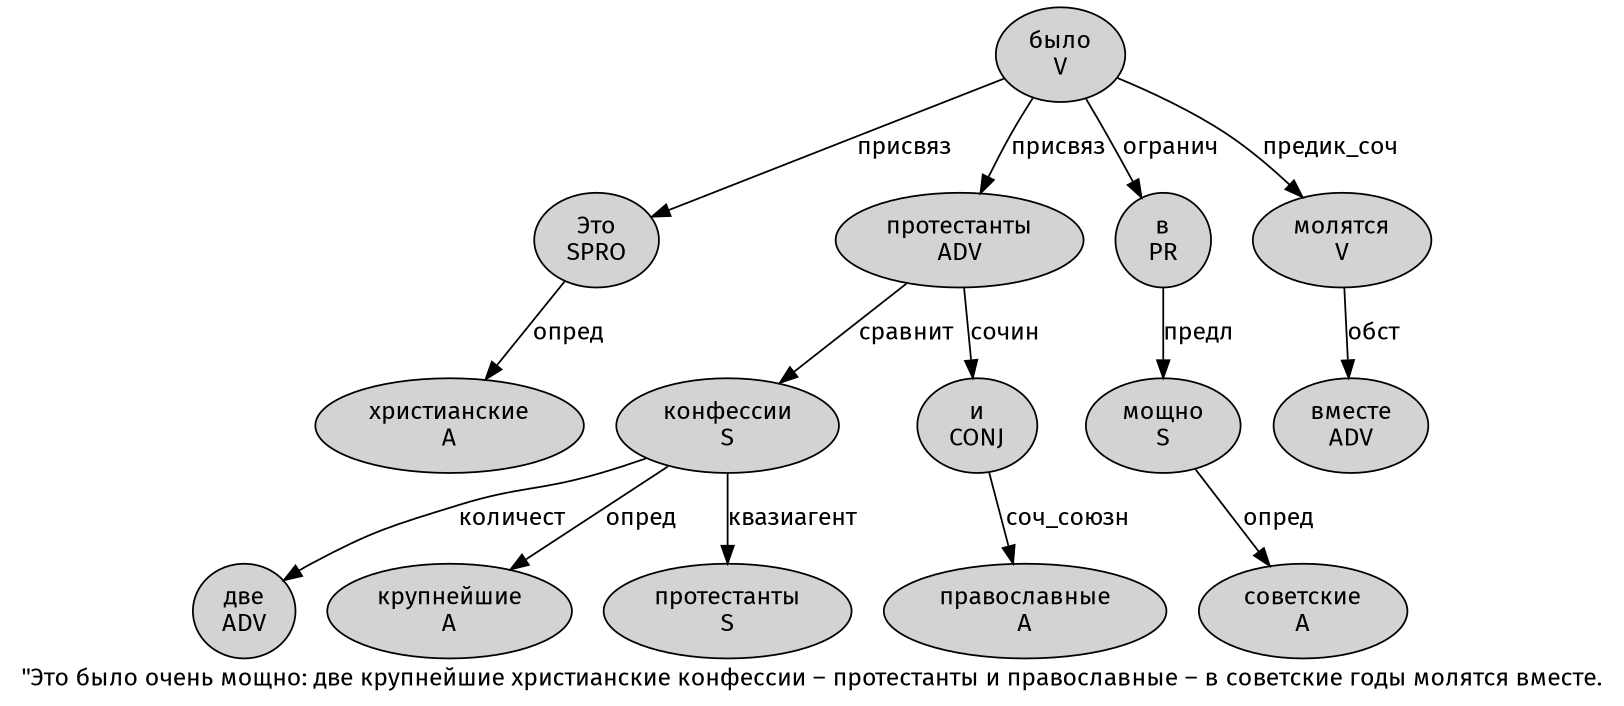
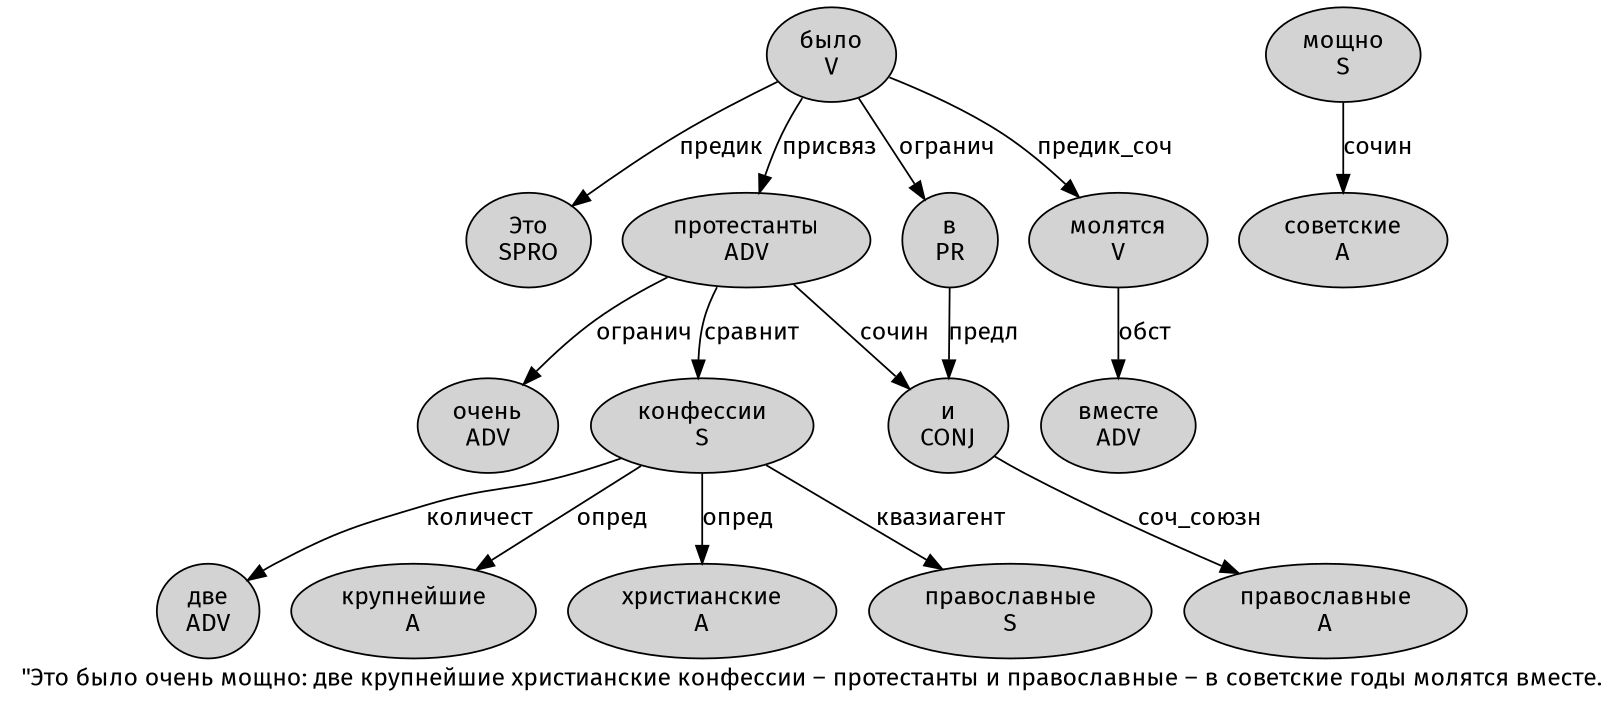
(905, 147) -> (722, 147)
(531, 323) -> (702, 509)
(1163, 324) -> (949, 324)
none -> (488, 426)
(1278, 518) -> (1379, 147)
(728, 611) -> (1010, 611)
